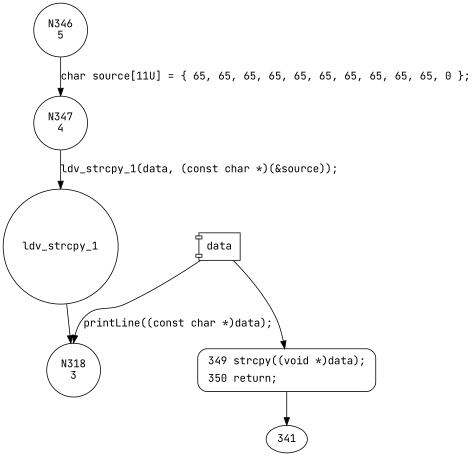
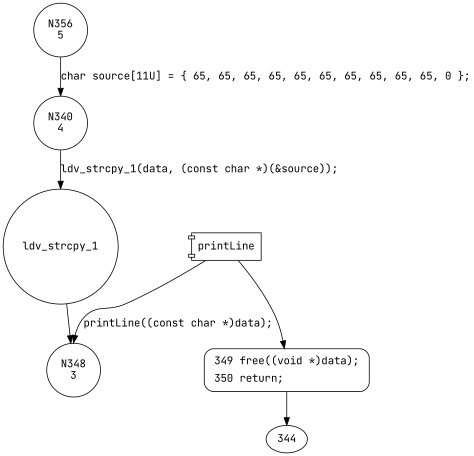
(61, 30) -> (61, 30)
(61, 123) -> (61, 123)
(220, 247) -> (226, 247)
(300, 361) -> (299, 361)
(74, 370) -> (74, 370)
(287, 439) -> (287, 439)
